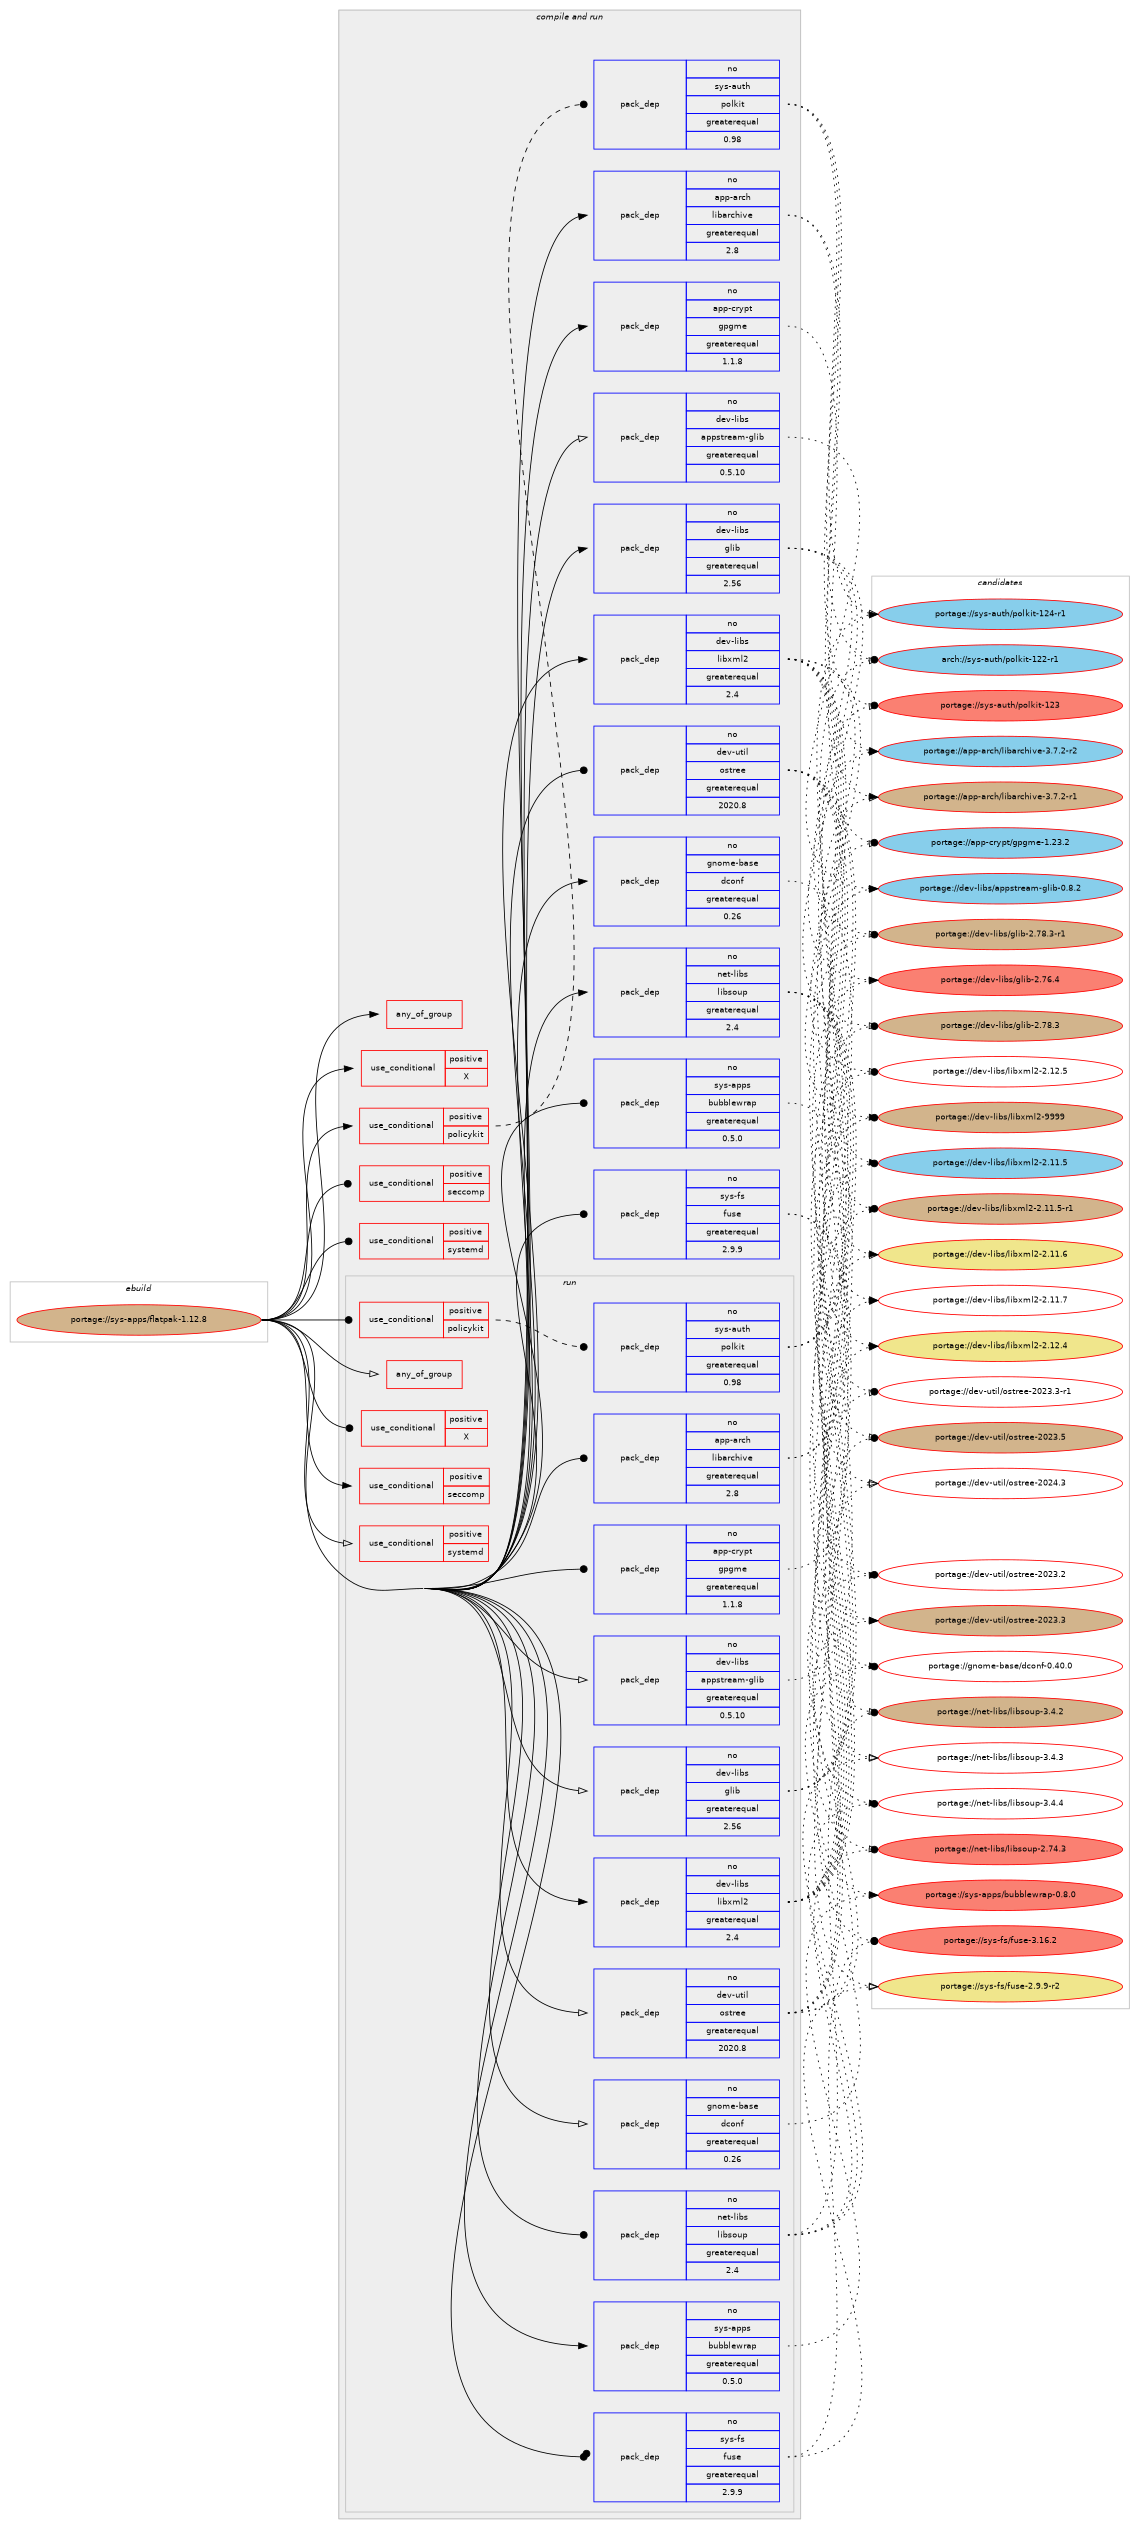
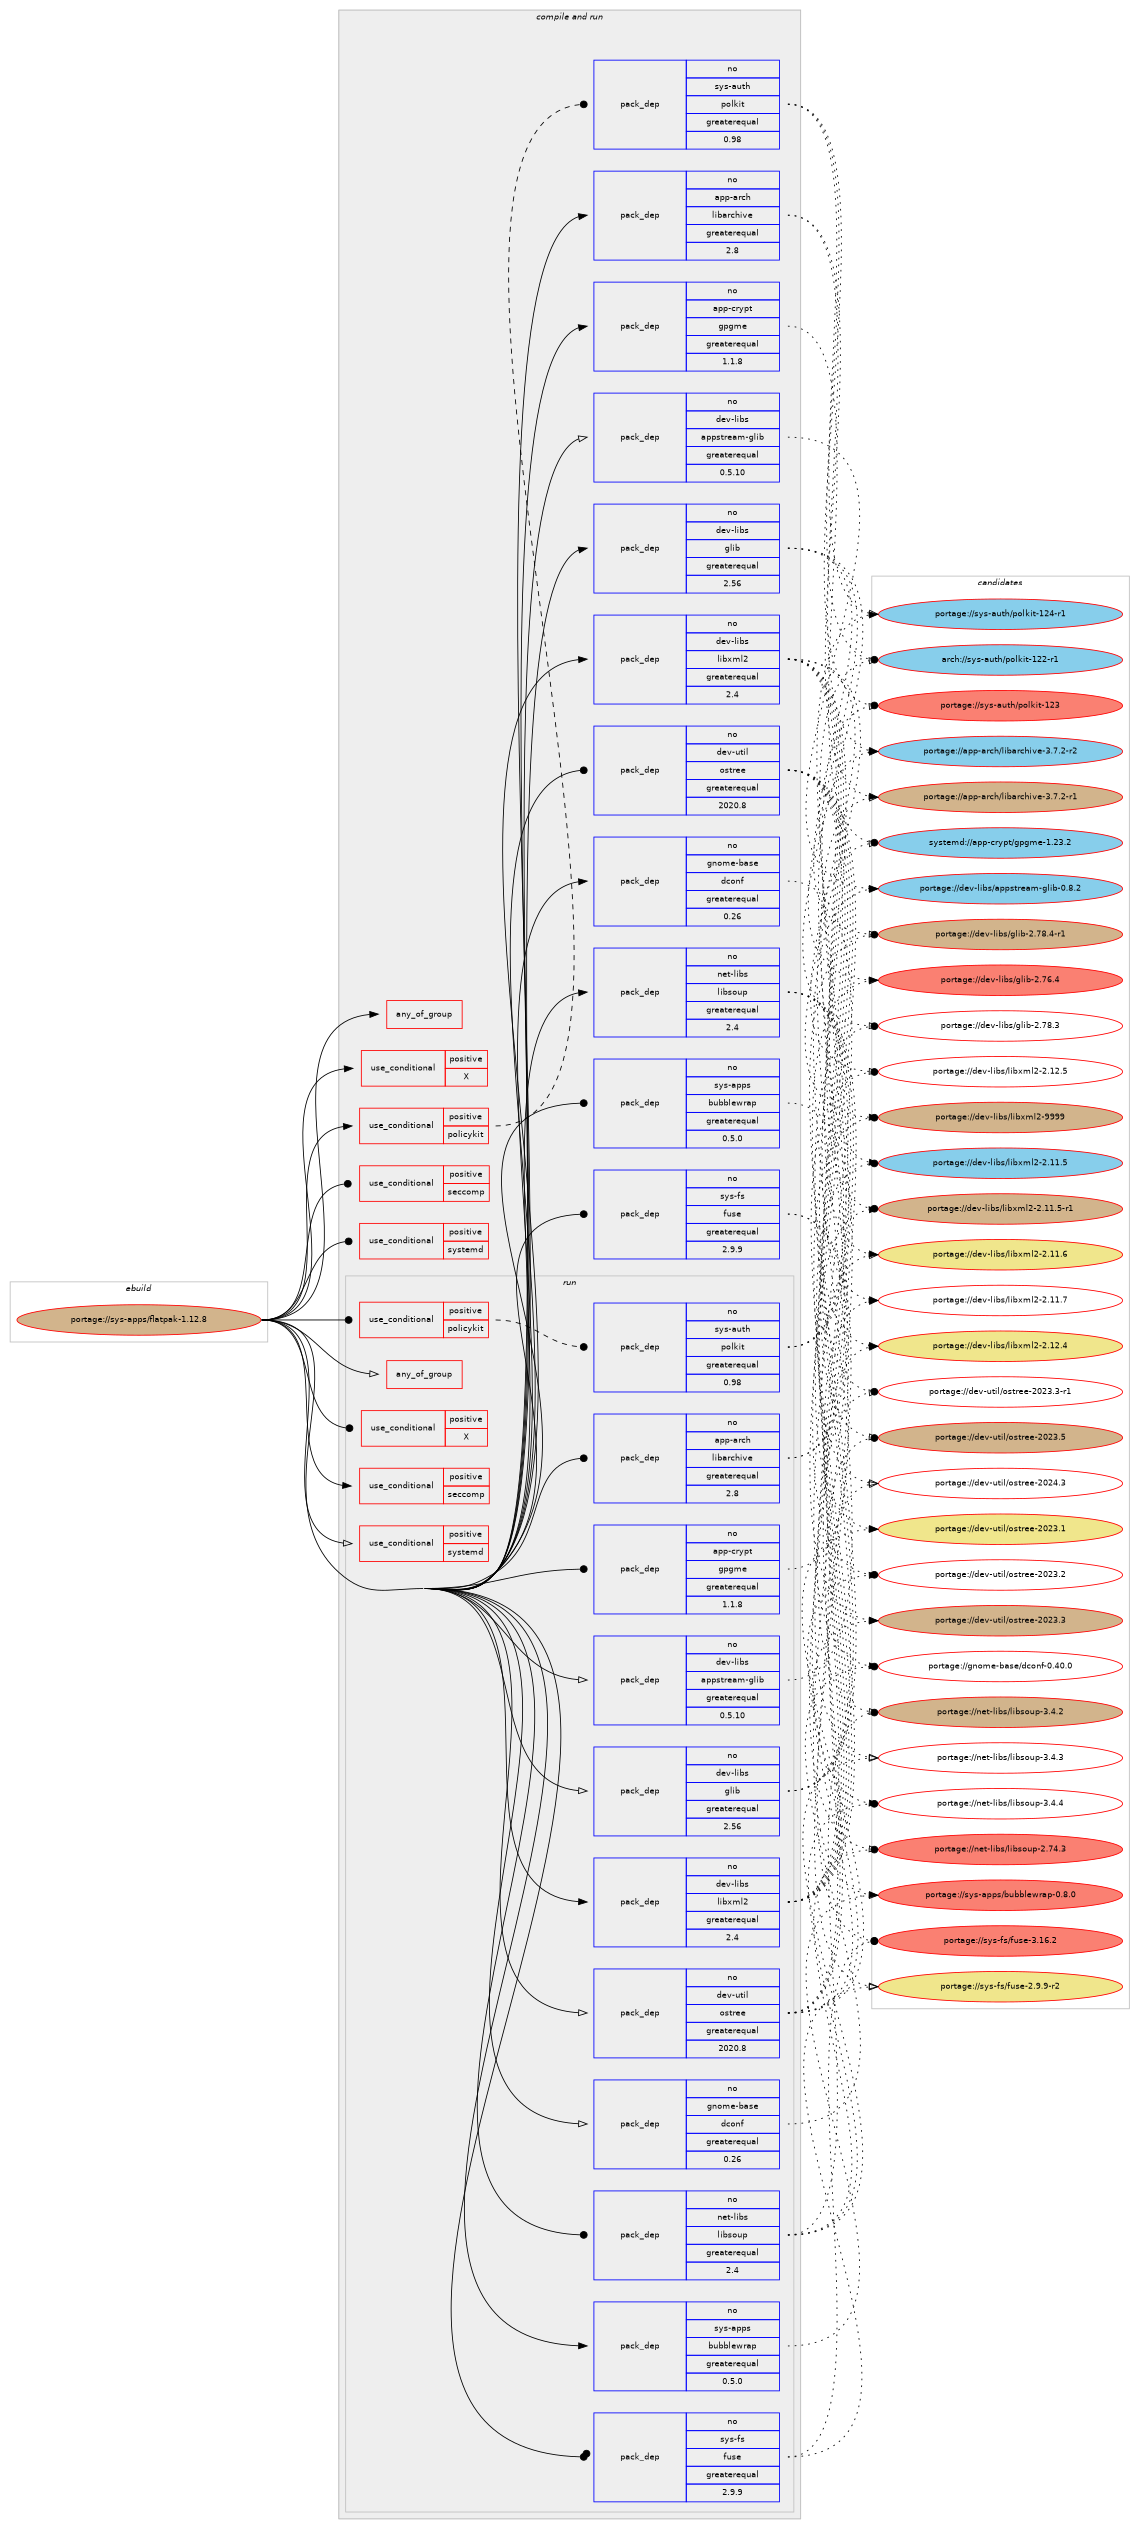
(1001, 843) -> (1001, 843)
(1001, 934) -> (1001, 934)
(1001, 1026) -> (1001, 1026)
none -> (1001, 1529)
